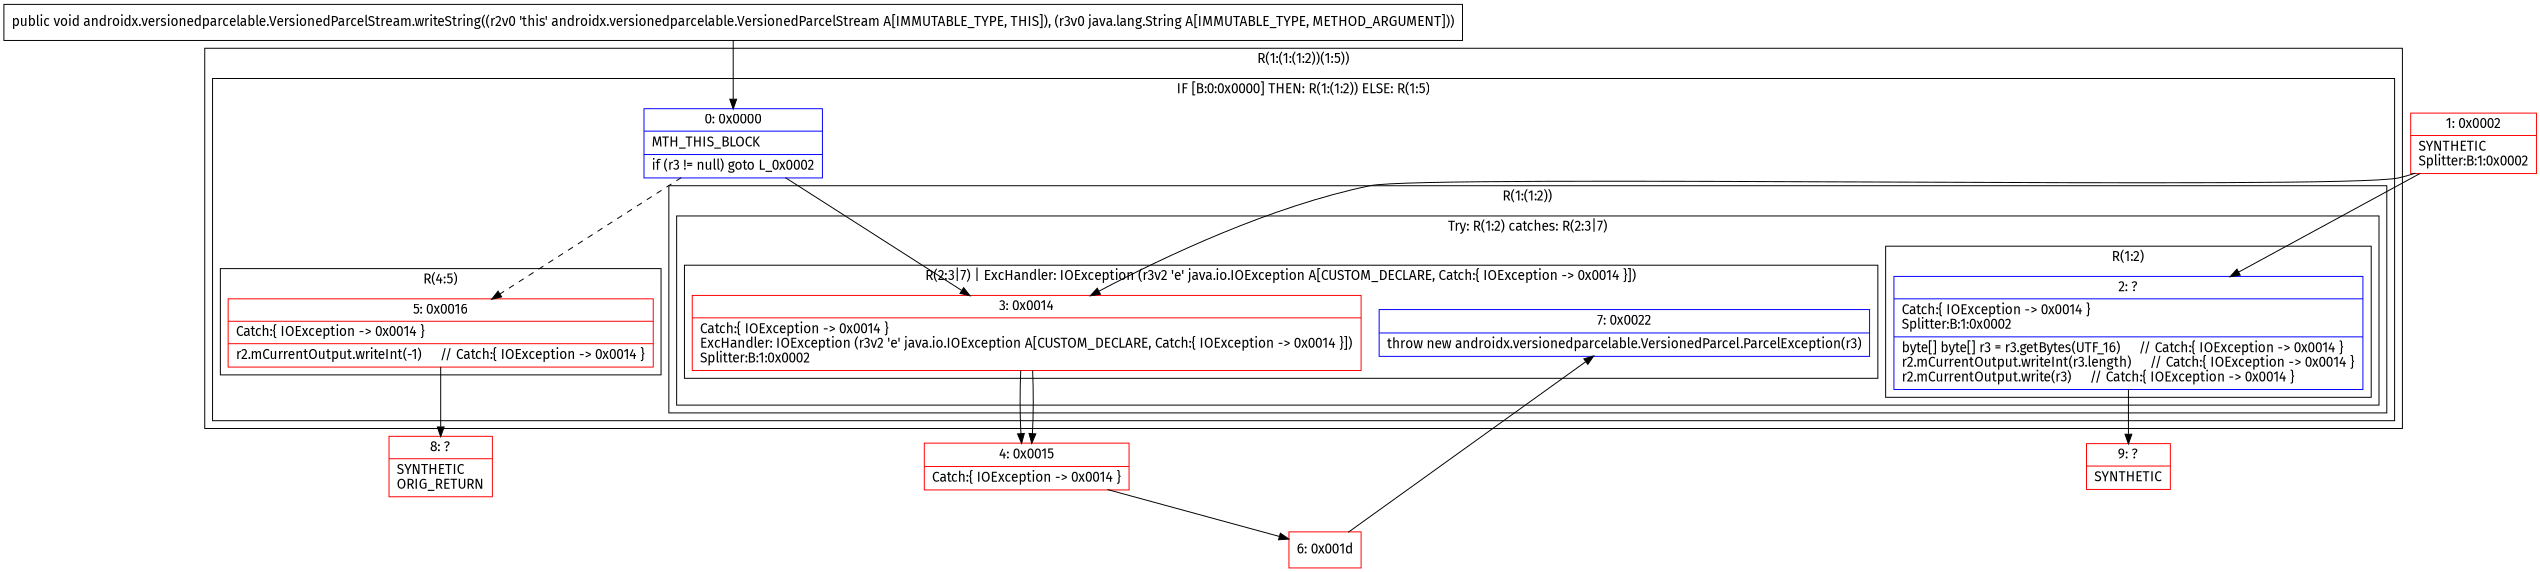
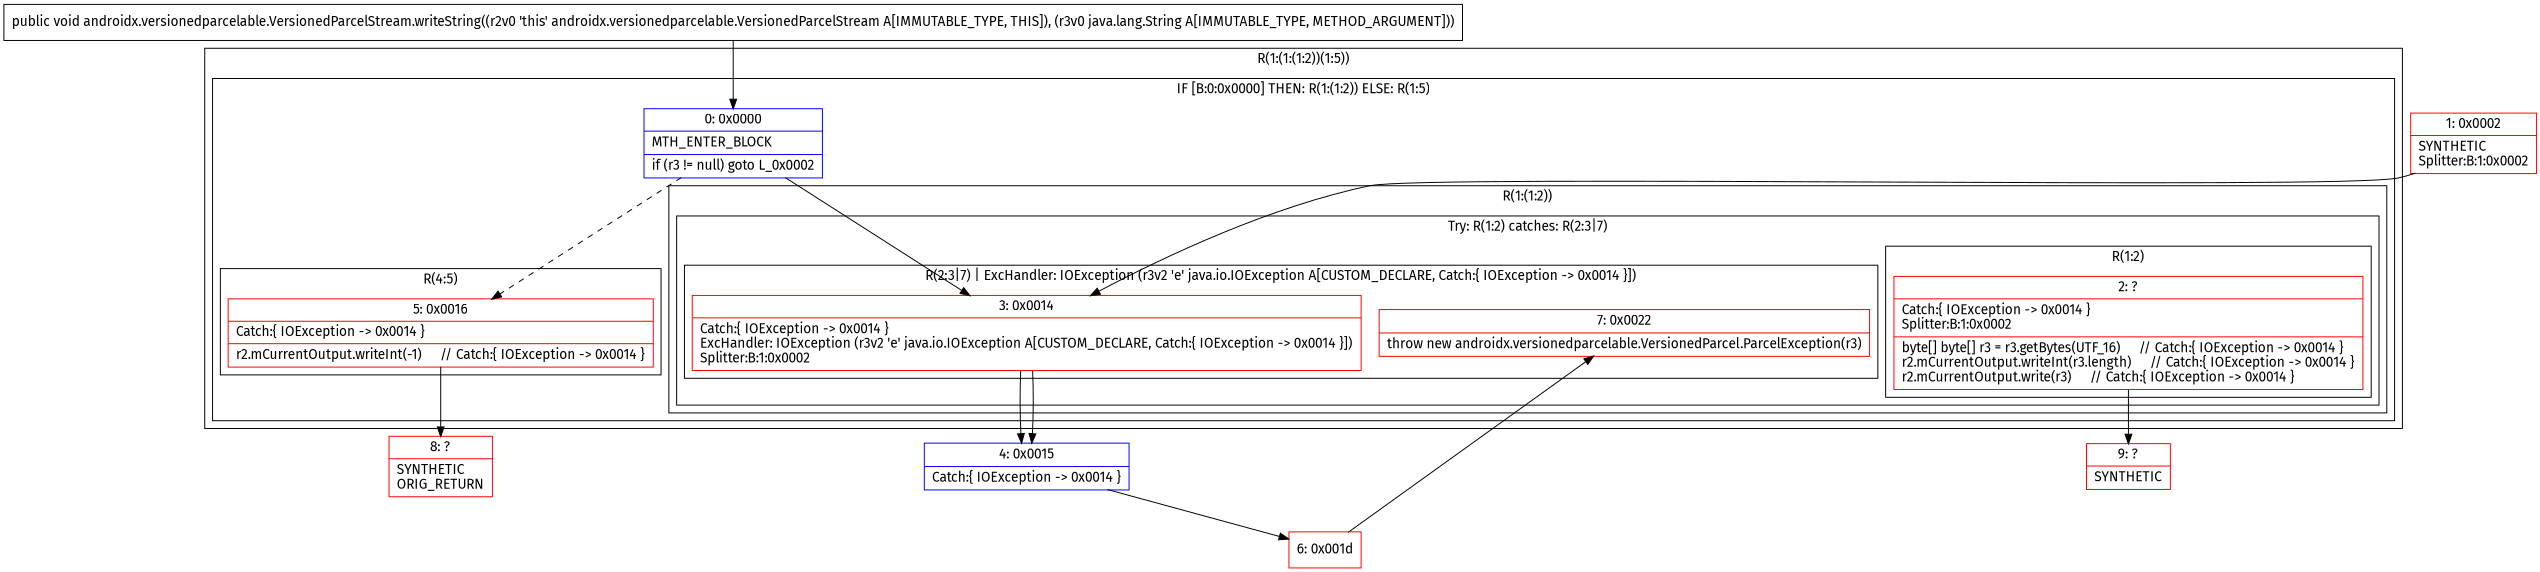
(706, 142) -> (712, 142)
(2330, 223) -> none
(1624, 333) -> (1624, 333)
(2128, 333) -> (2128, 333)
(1027, 467) -> (1027, 467)
